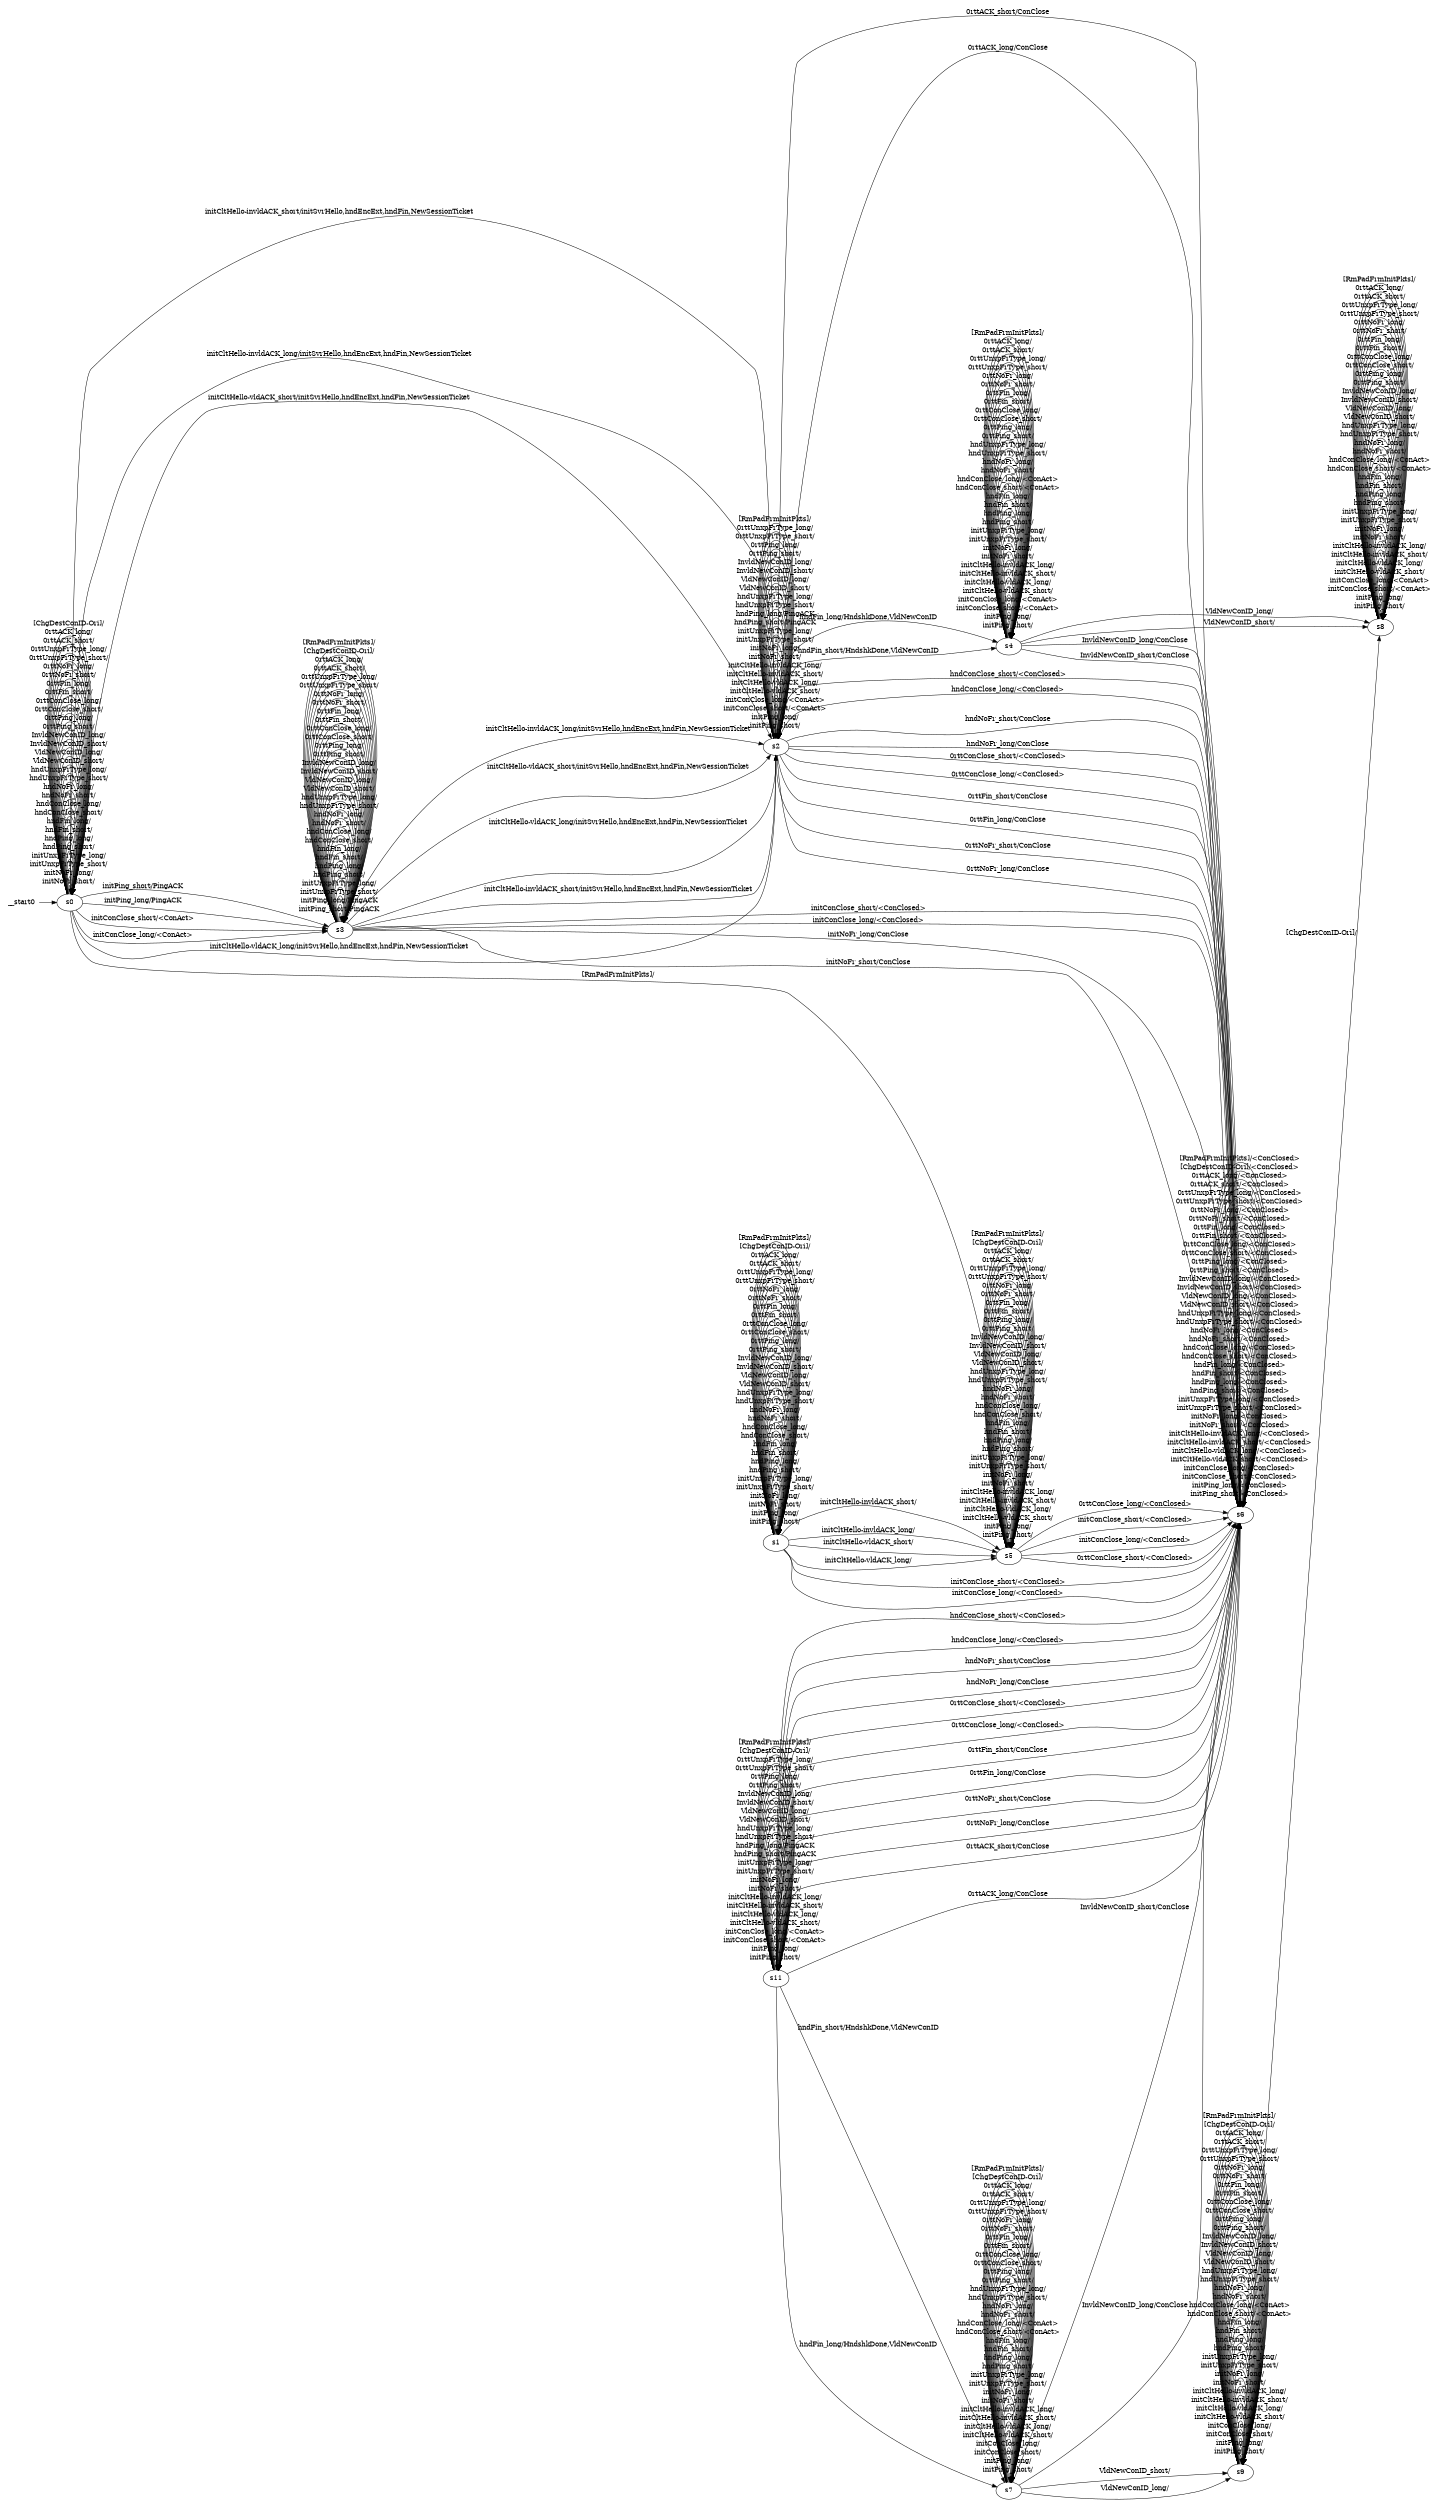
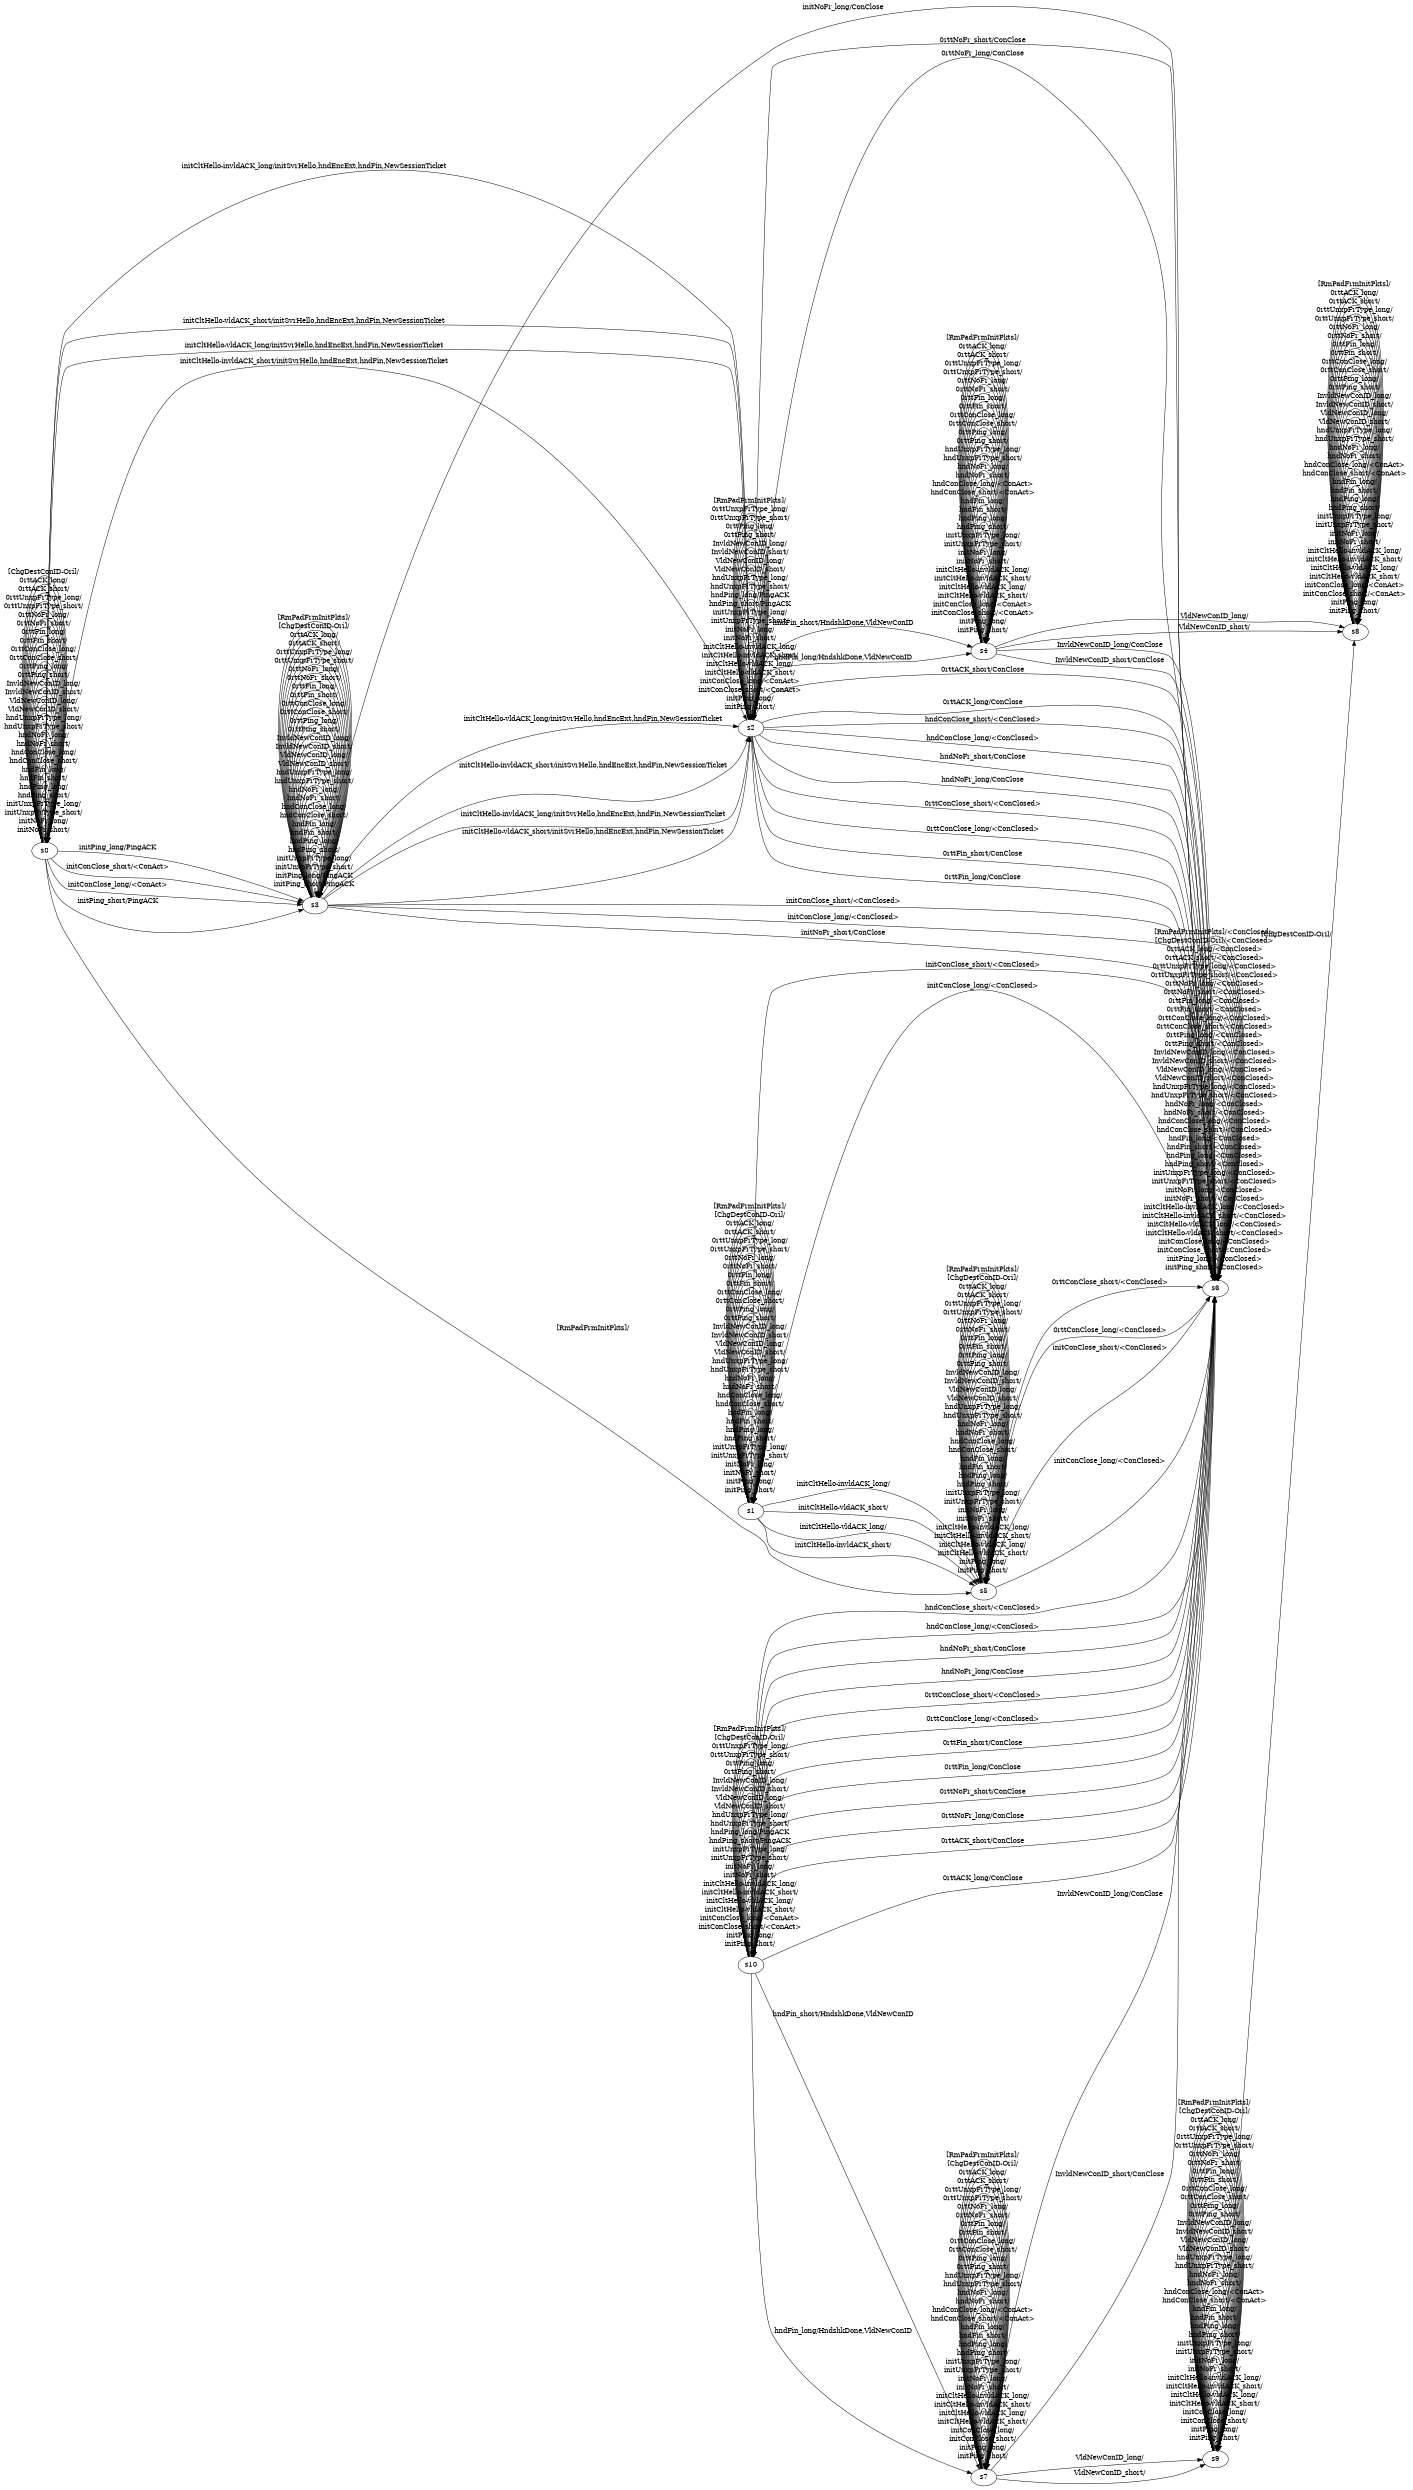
(22, 903) -> none
(776, 1978) -> (751, 1965)
